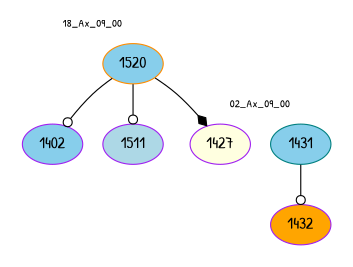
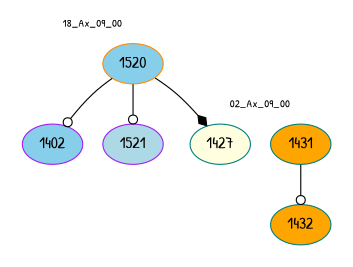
(133, 144) -> (133, 144)
(220, 144) -> (220, 144)
(301, 144) -> (301, 144)
(301, 225) -> (301, 225)
